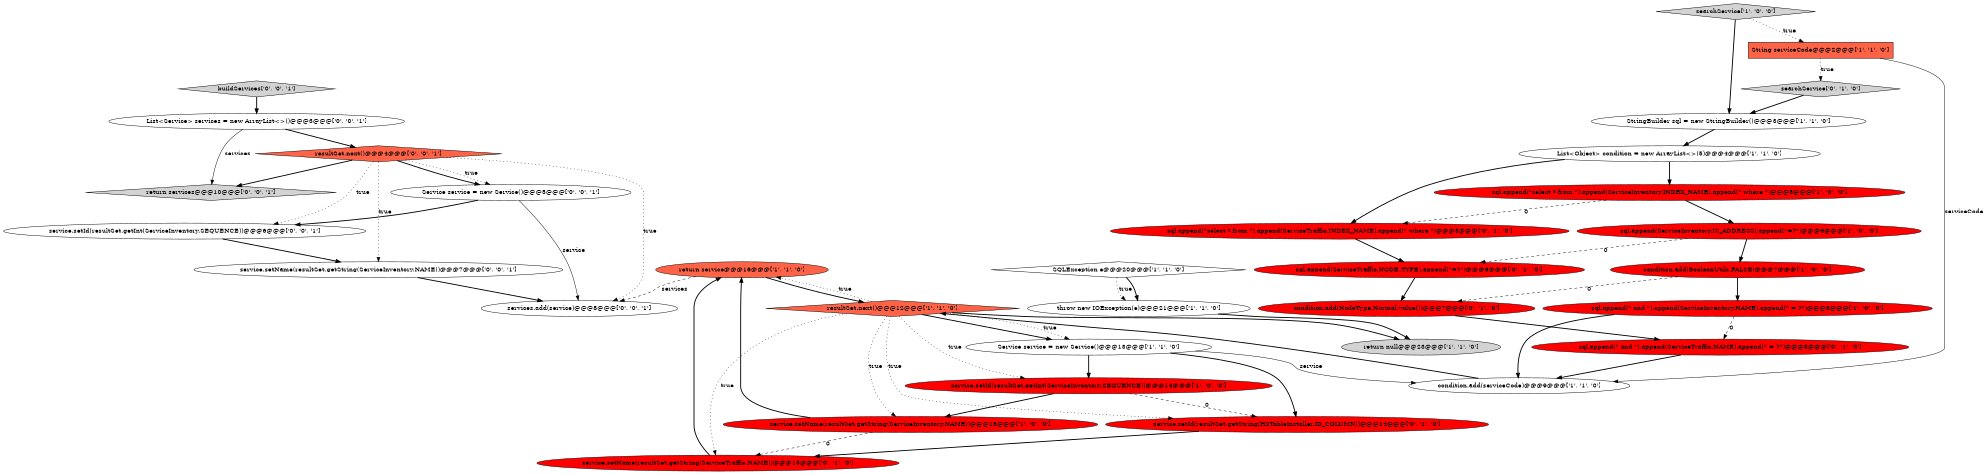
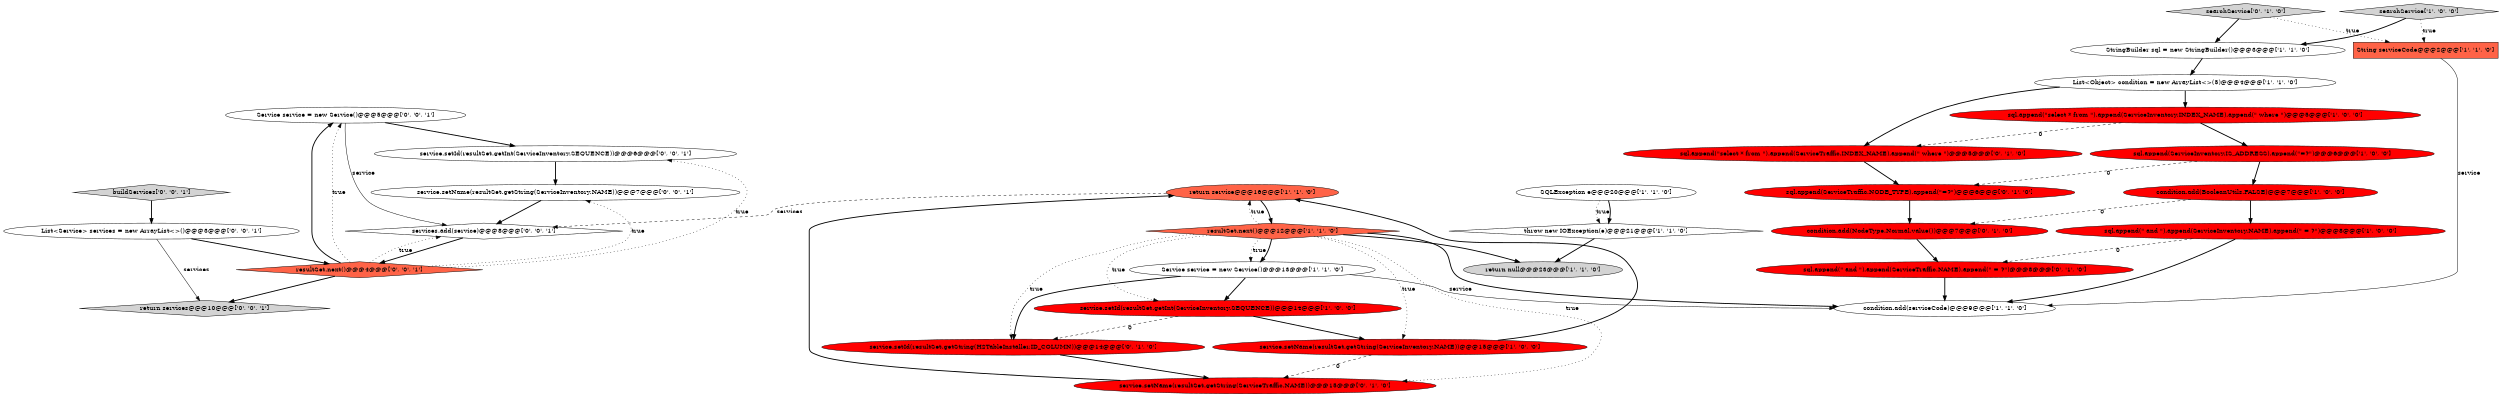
(1821, 67) -> (2328, 29)
(1964, 212) -> (2469, 173)
none -> (424, 250)
(1118, 270) -> (1606, 192)
(579, 308) -> (484, 231)
(1139, 308) -> (1606, 231)
(1213, 339) -> (1589, 297)
